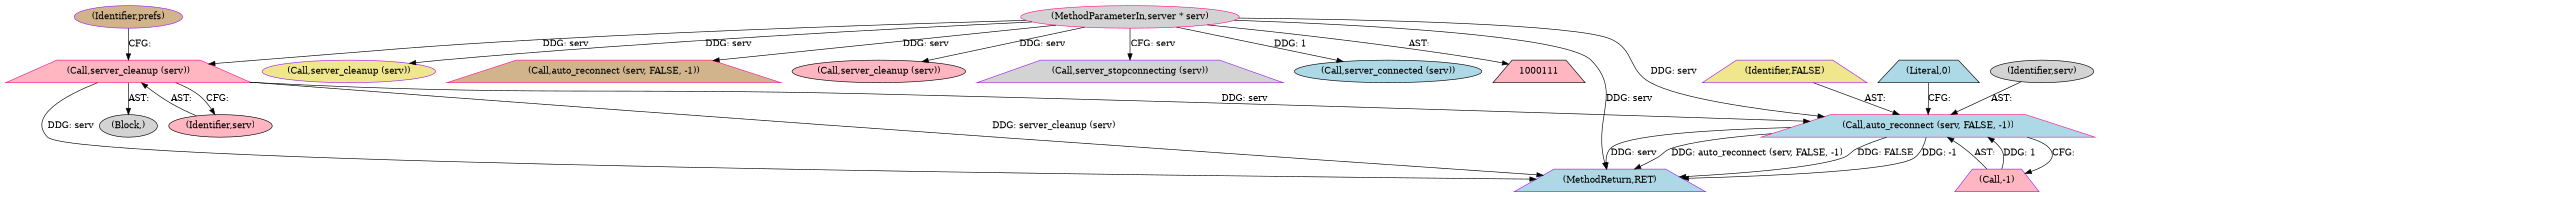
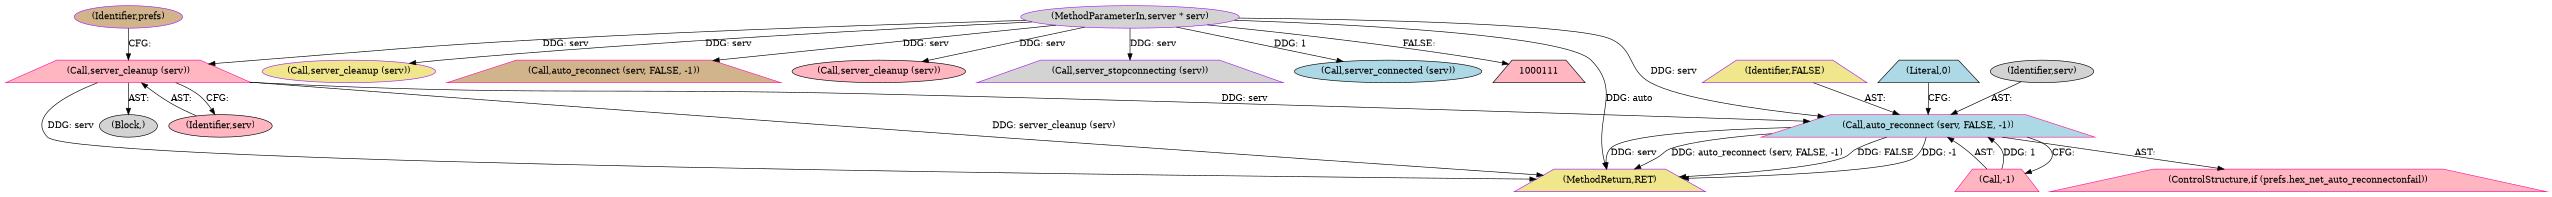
(1130, 17) -> (1130, 17)
(1153, 44) -> (1153, 44)
(1421, 44) -> (1421, 44)
(1629, 99) -> (1629, 99)
(1610, 180) -> (1610, 180)
(1997, 180) -> (1997, 180)
none -> (2298, 180)
